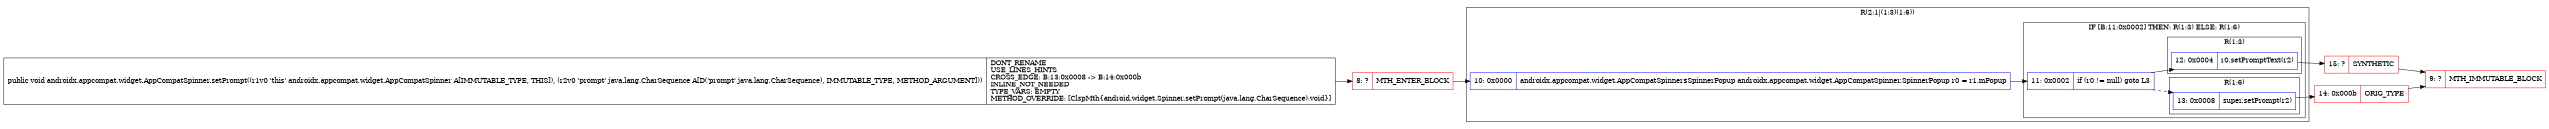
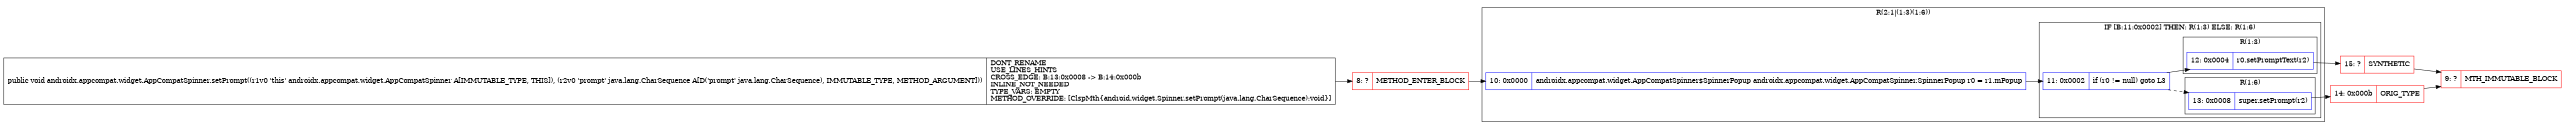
(1413, 81) -> (1420, 81)
